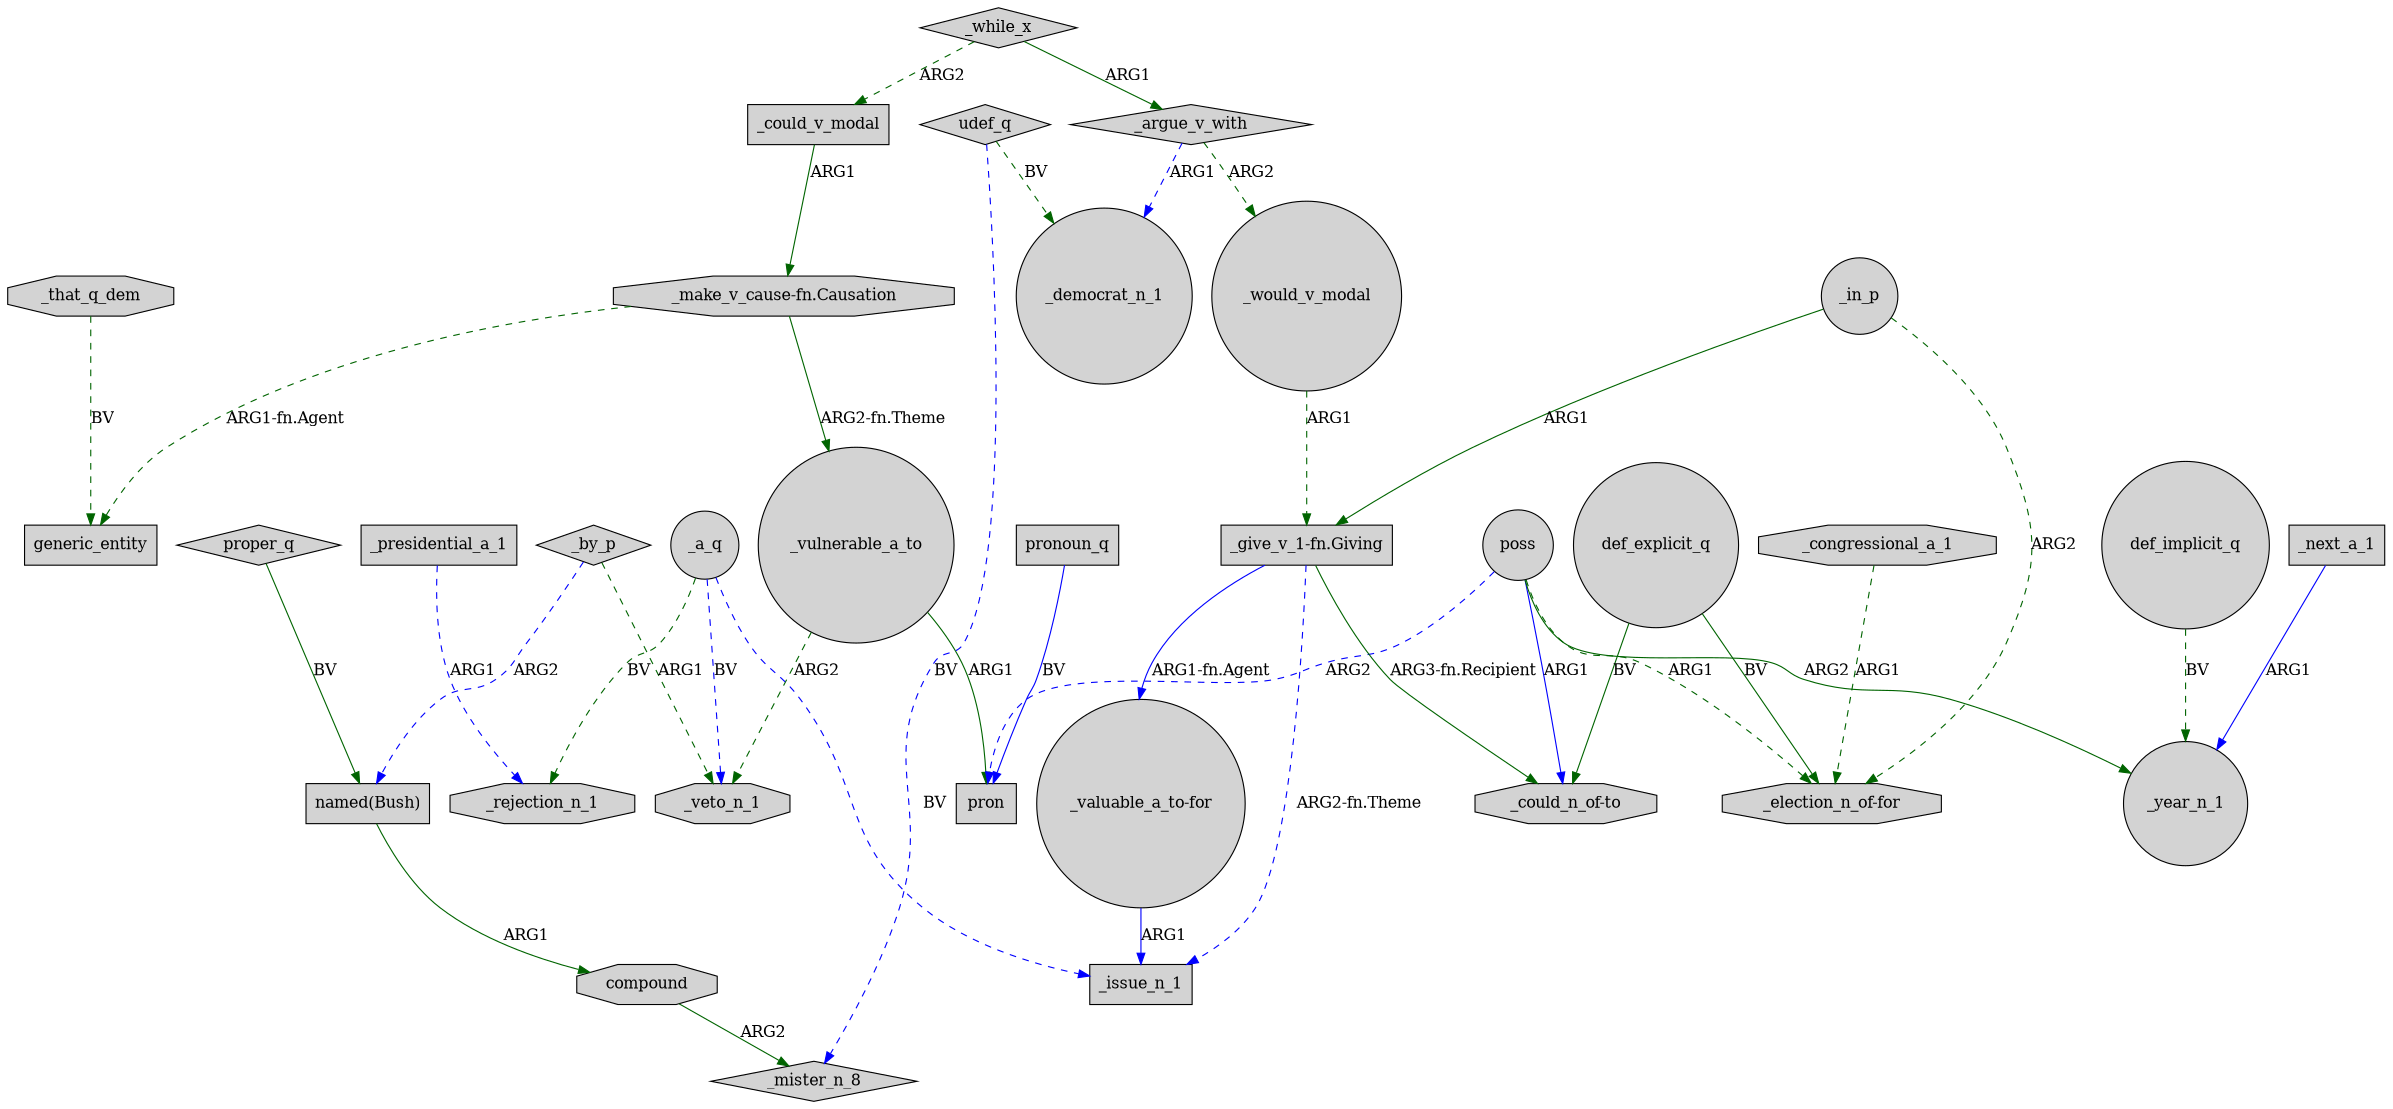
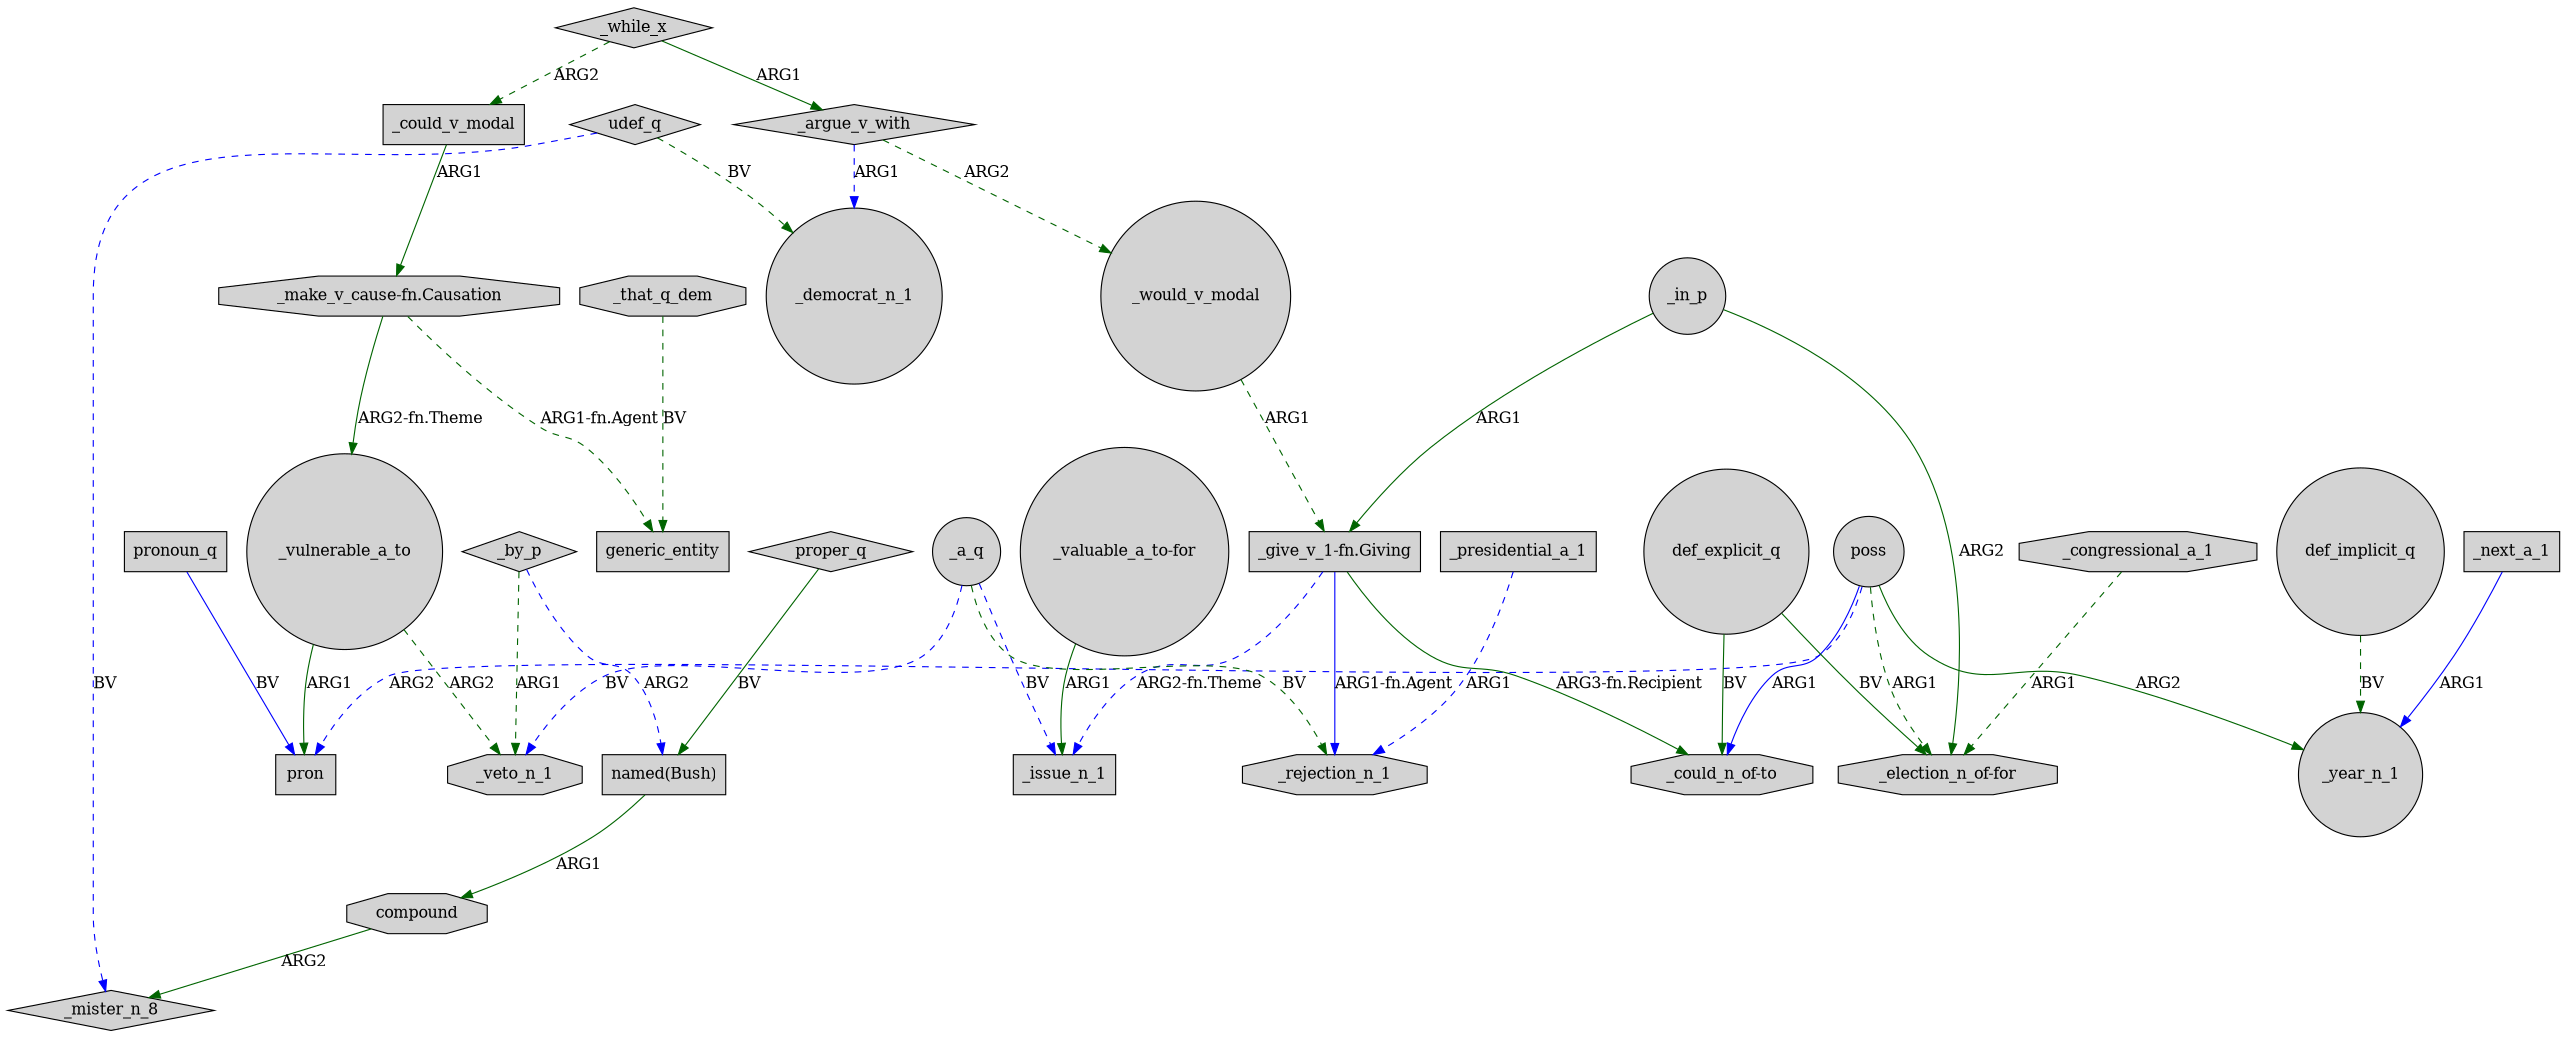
(2031, 553) -> (1929, 476)
(1191, 615) -> (1335, 658)
(1141, 931) -> (1063, 693)
